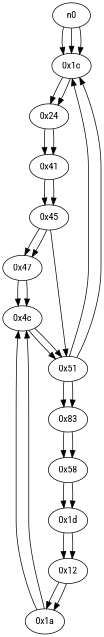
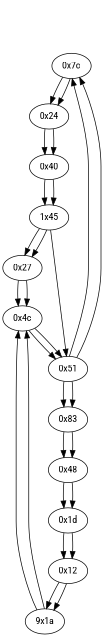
(72, 15) -> none
(72, 66) -> (72, 66)
(49, 167) -> (49, 167)
(49, 217) -> (49, 217)
(22, 268) -> (22, 268)
(68, 470) -> (68, 470)
(45, 621) -> (45, 621)
